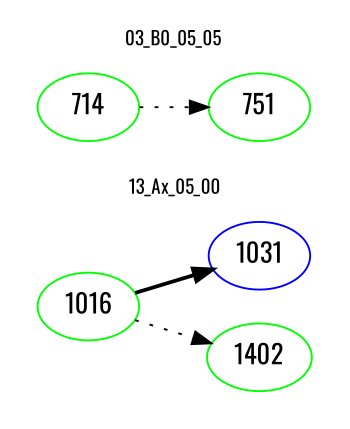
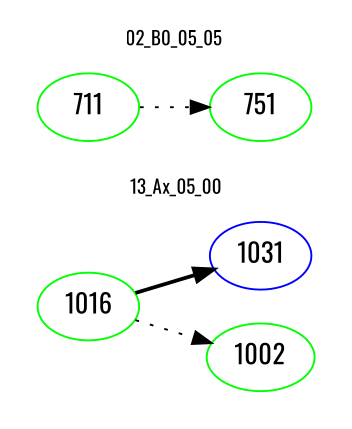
(174, 40) -> (175, 40)
(88, 107) -> (88, 107)
(259, 357) -> (261, 357)
